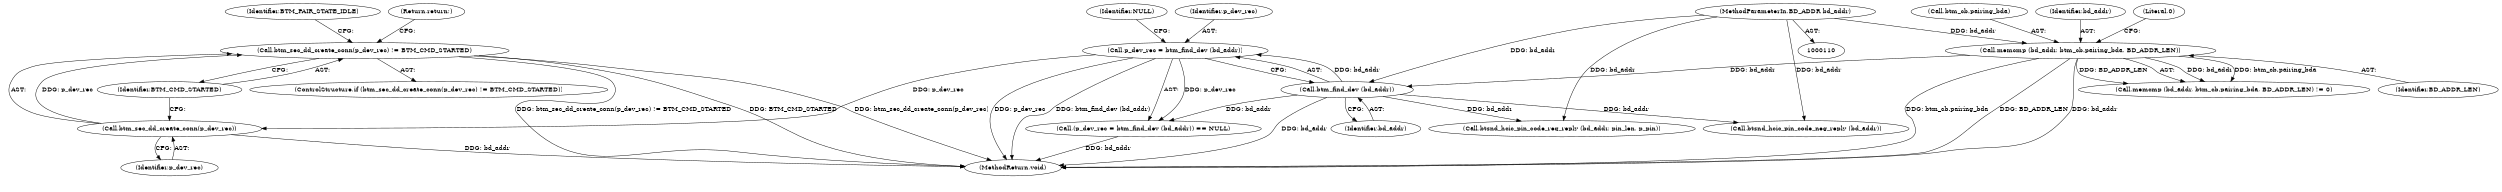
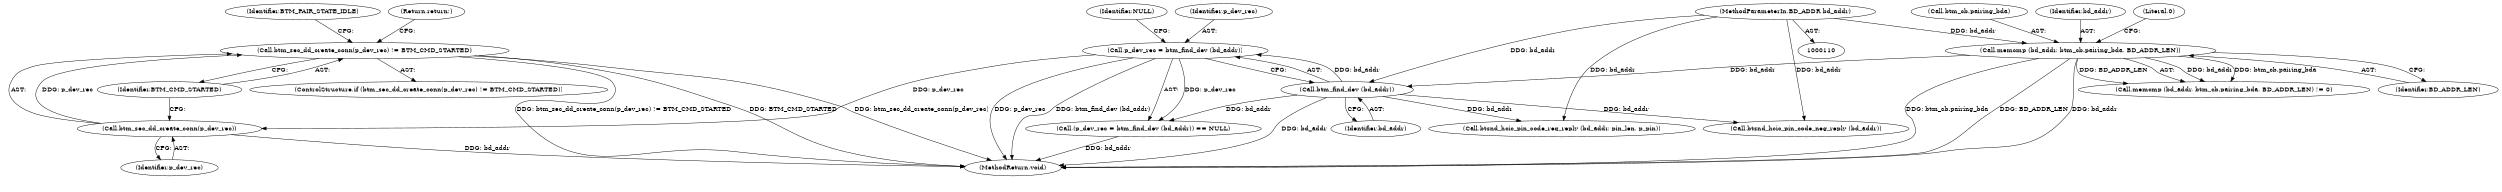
none -> (2319, 57)
